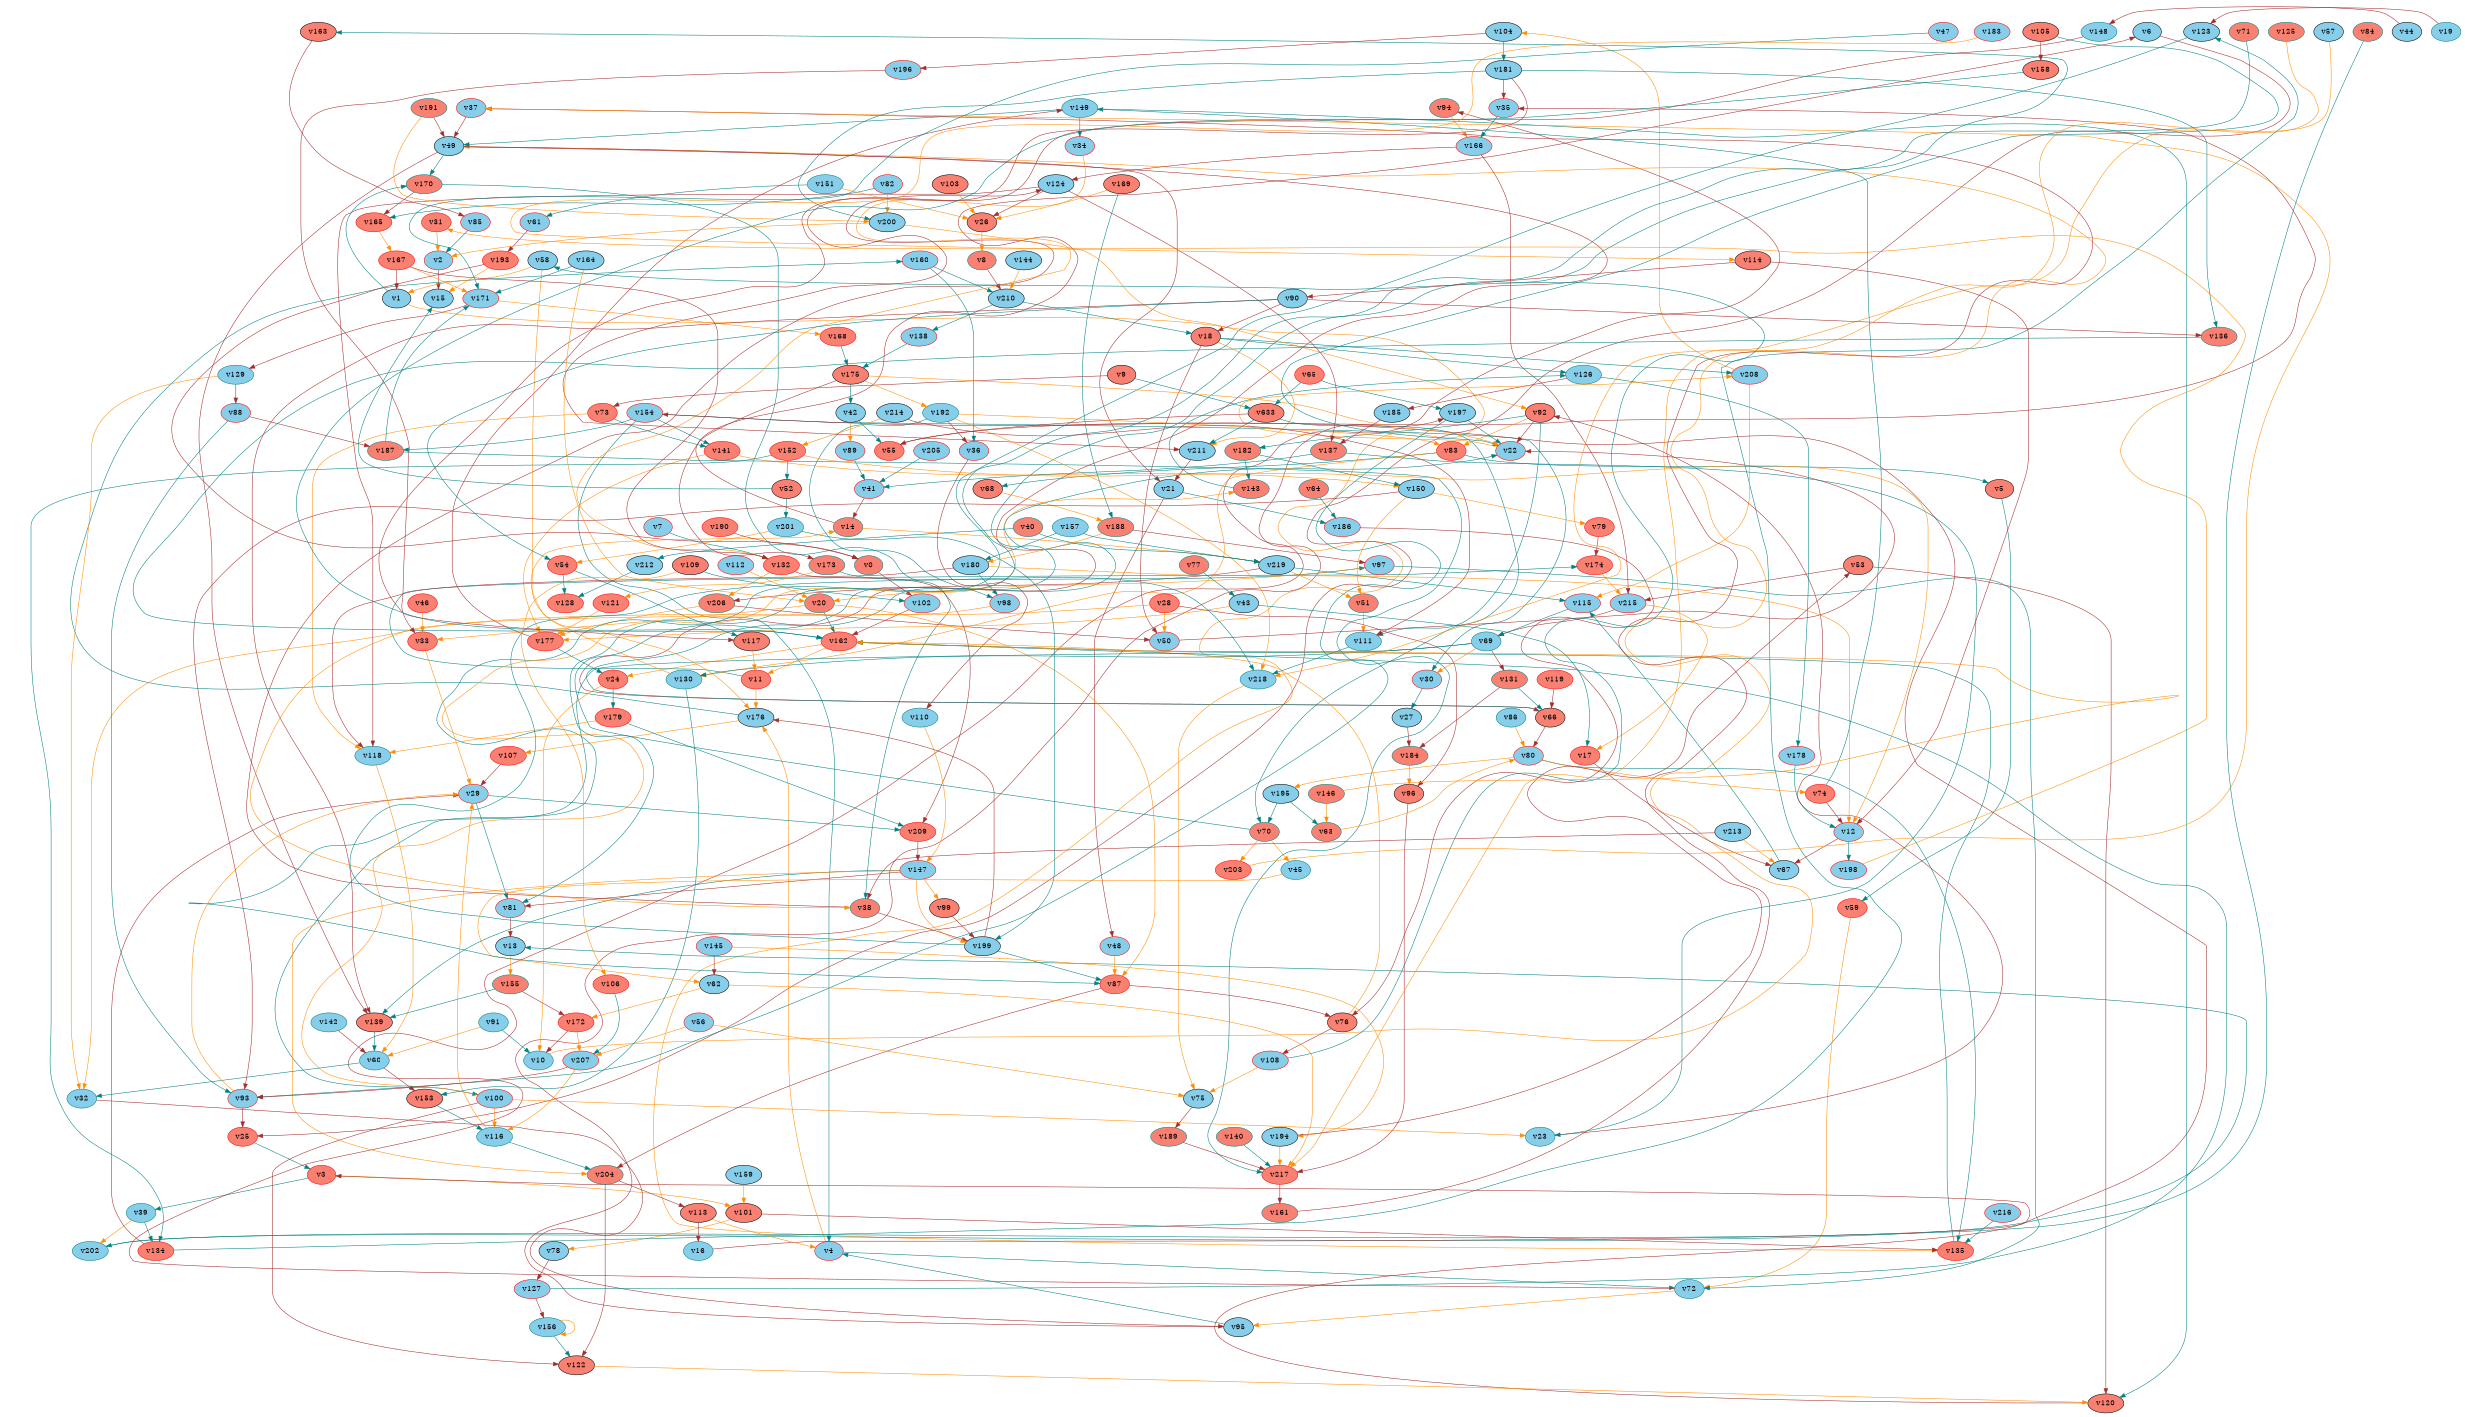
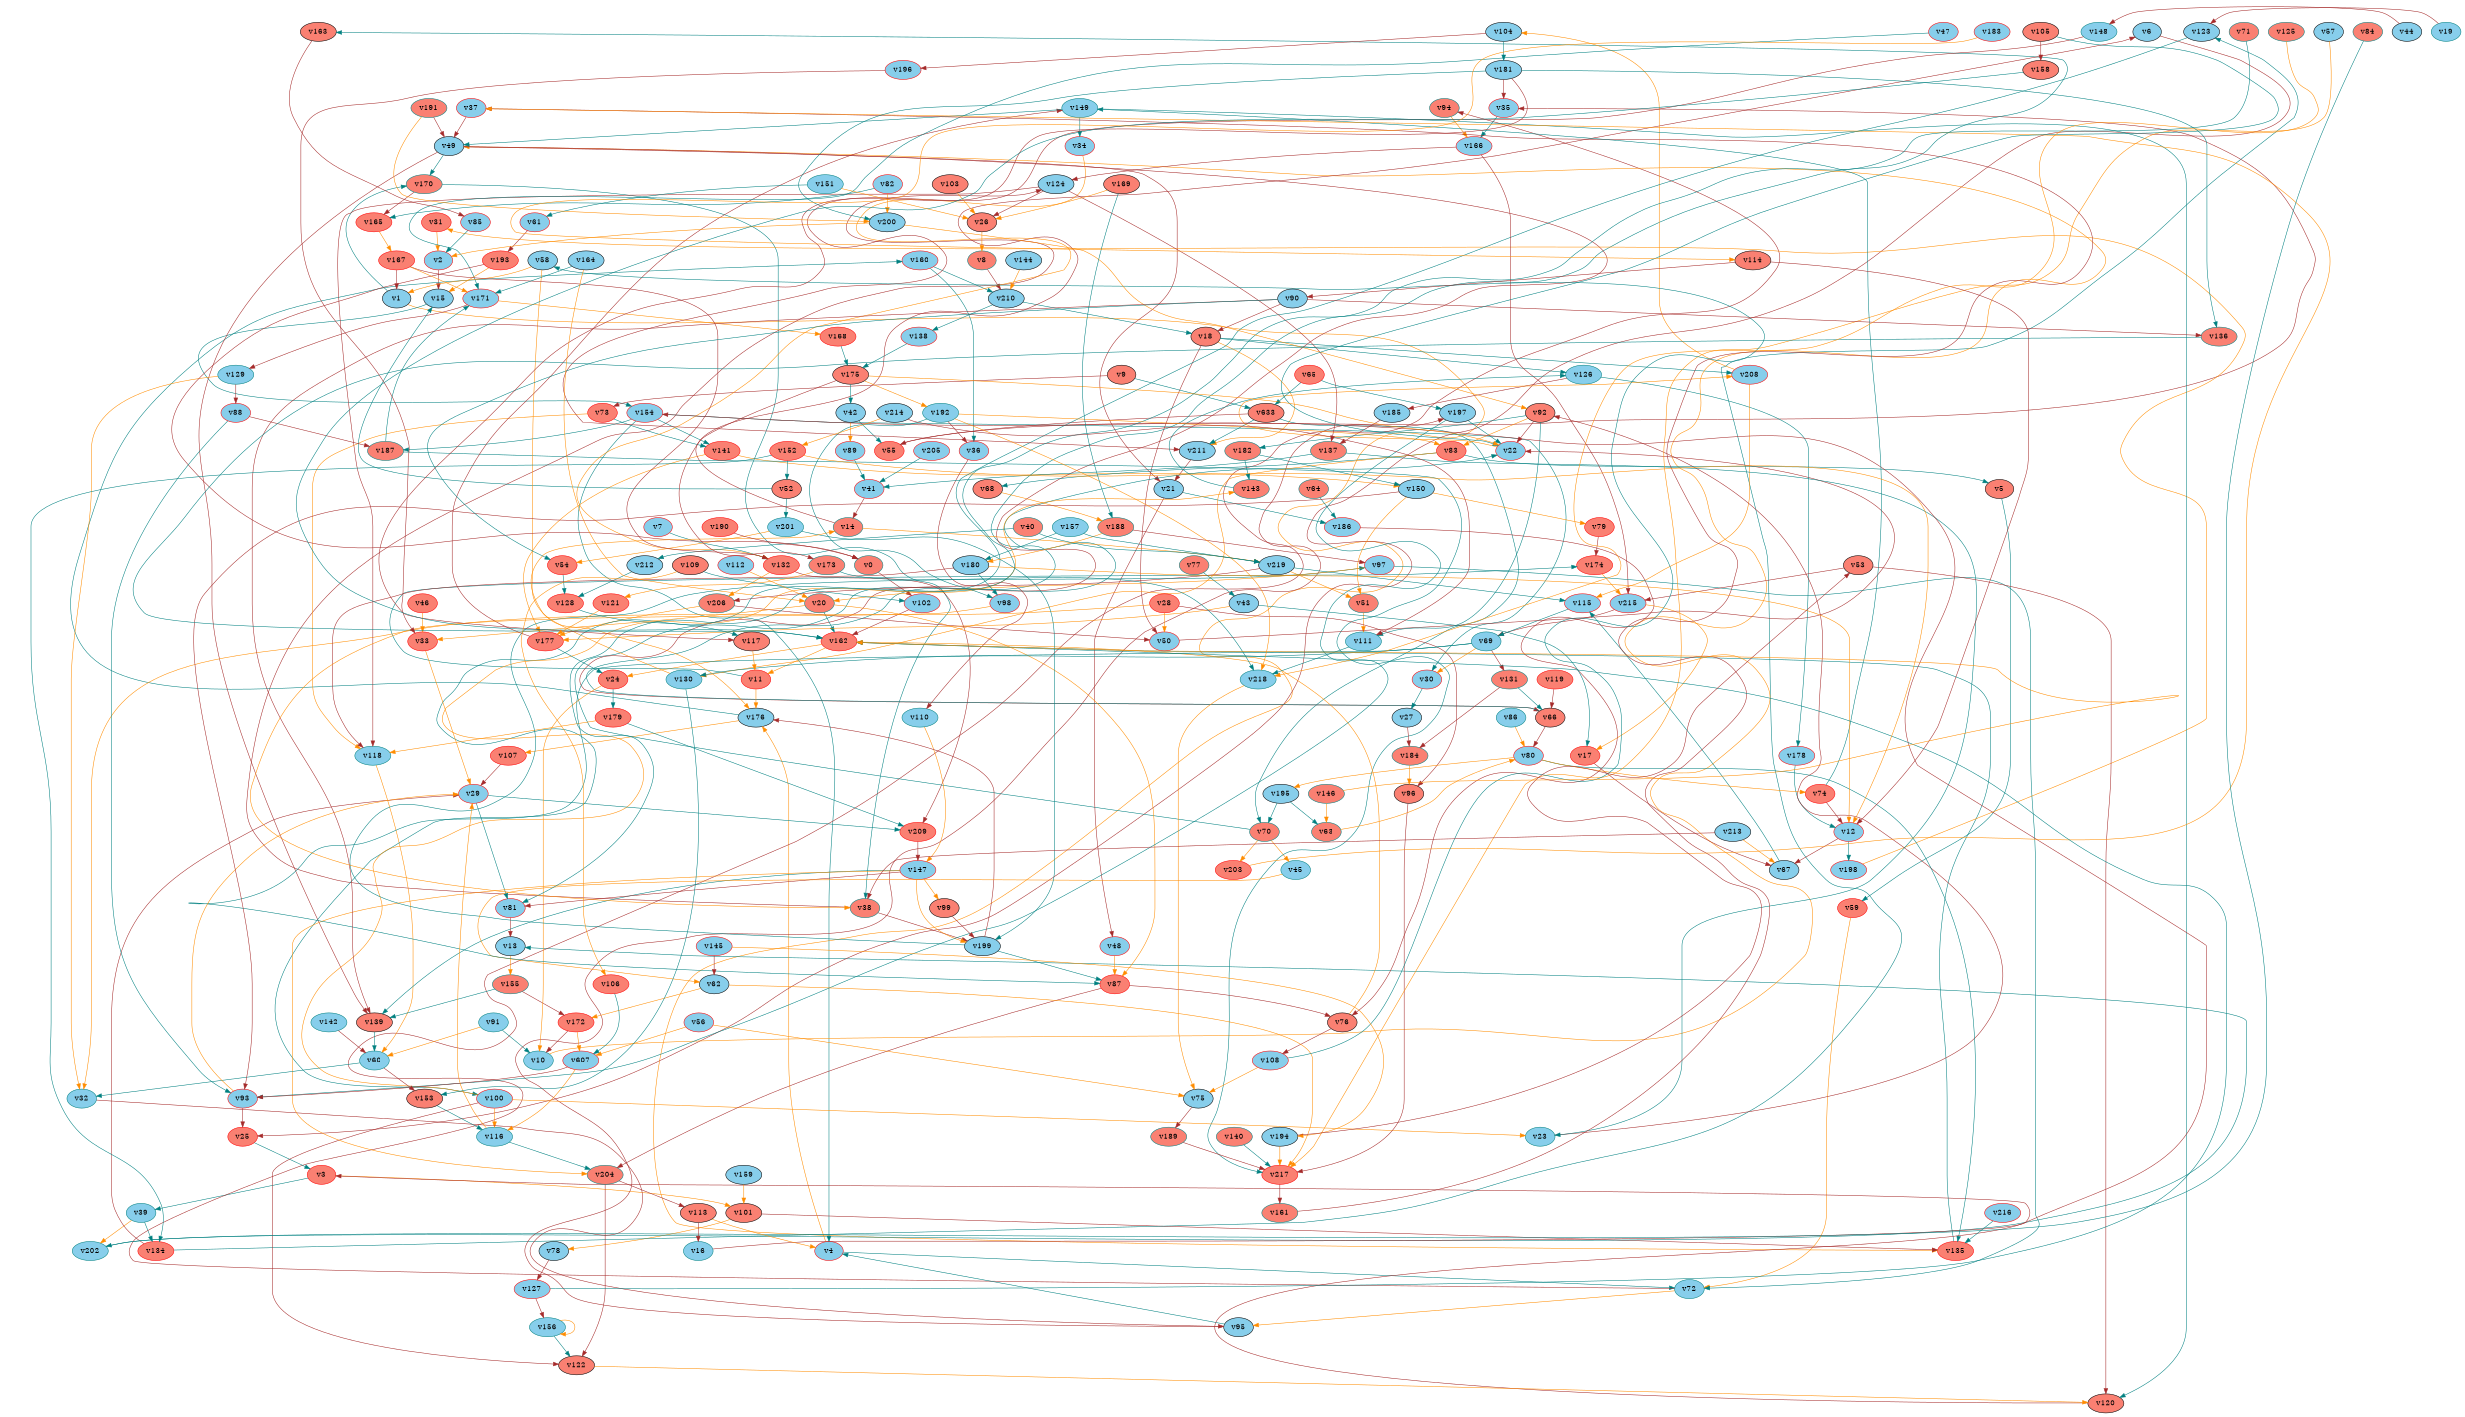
none -> (283, 400)
(653, 602) -> (655, 623)
(581, 1061) -> (581, 1061)
